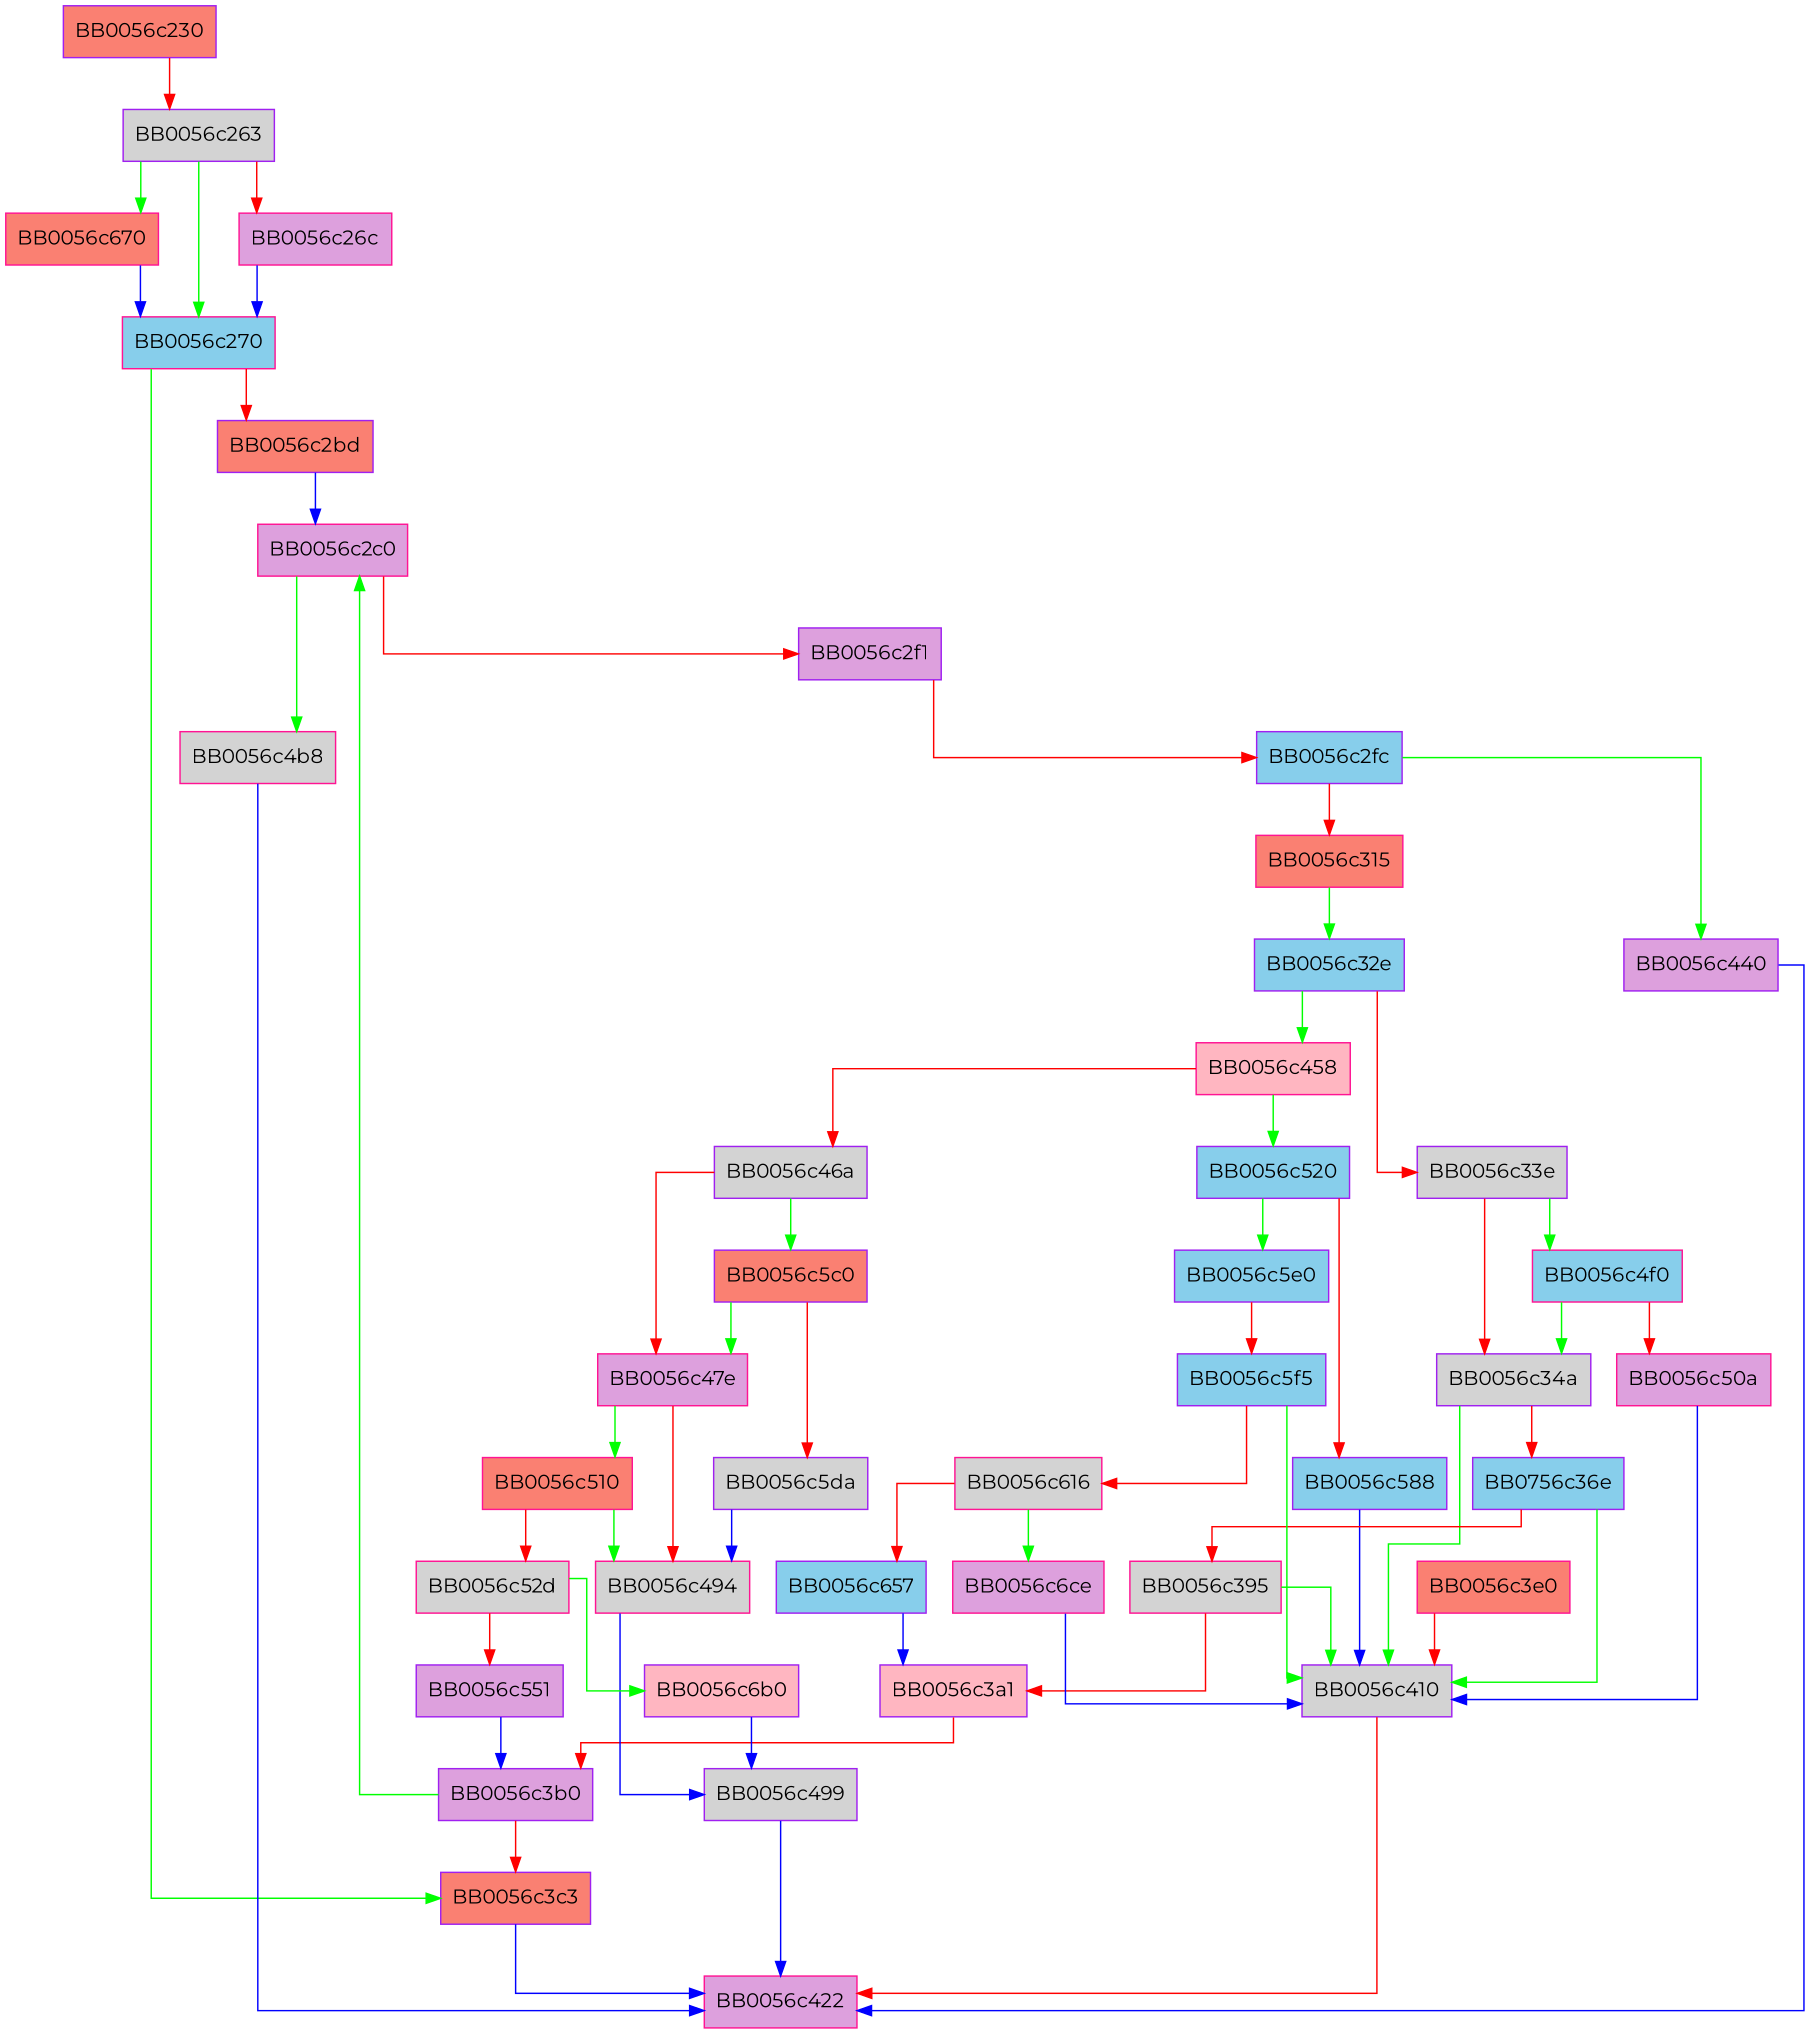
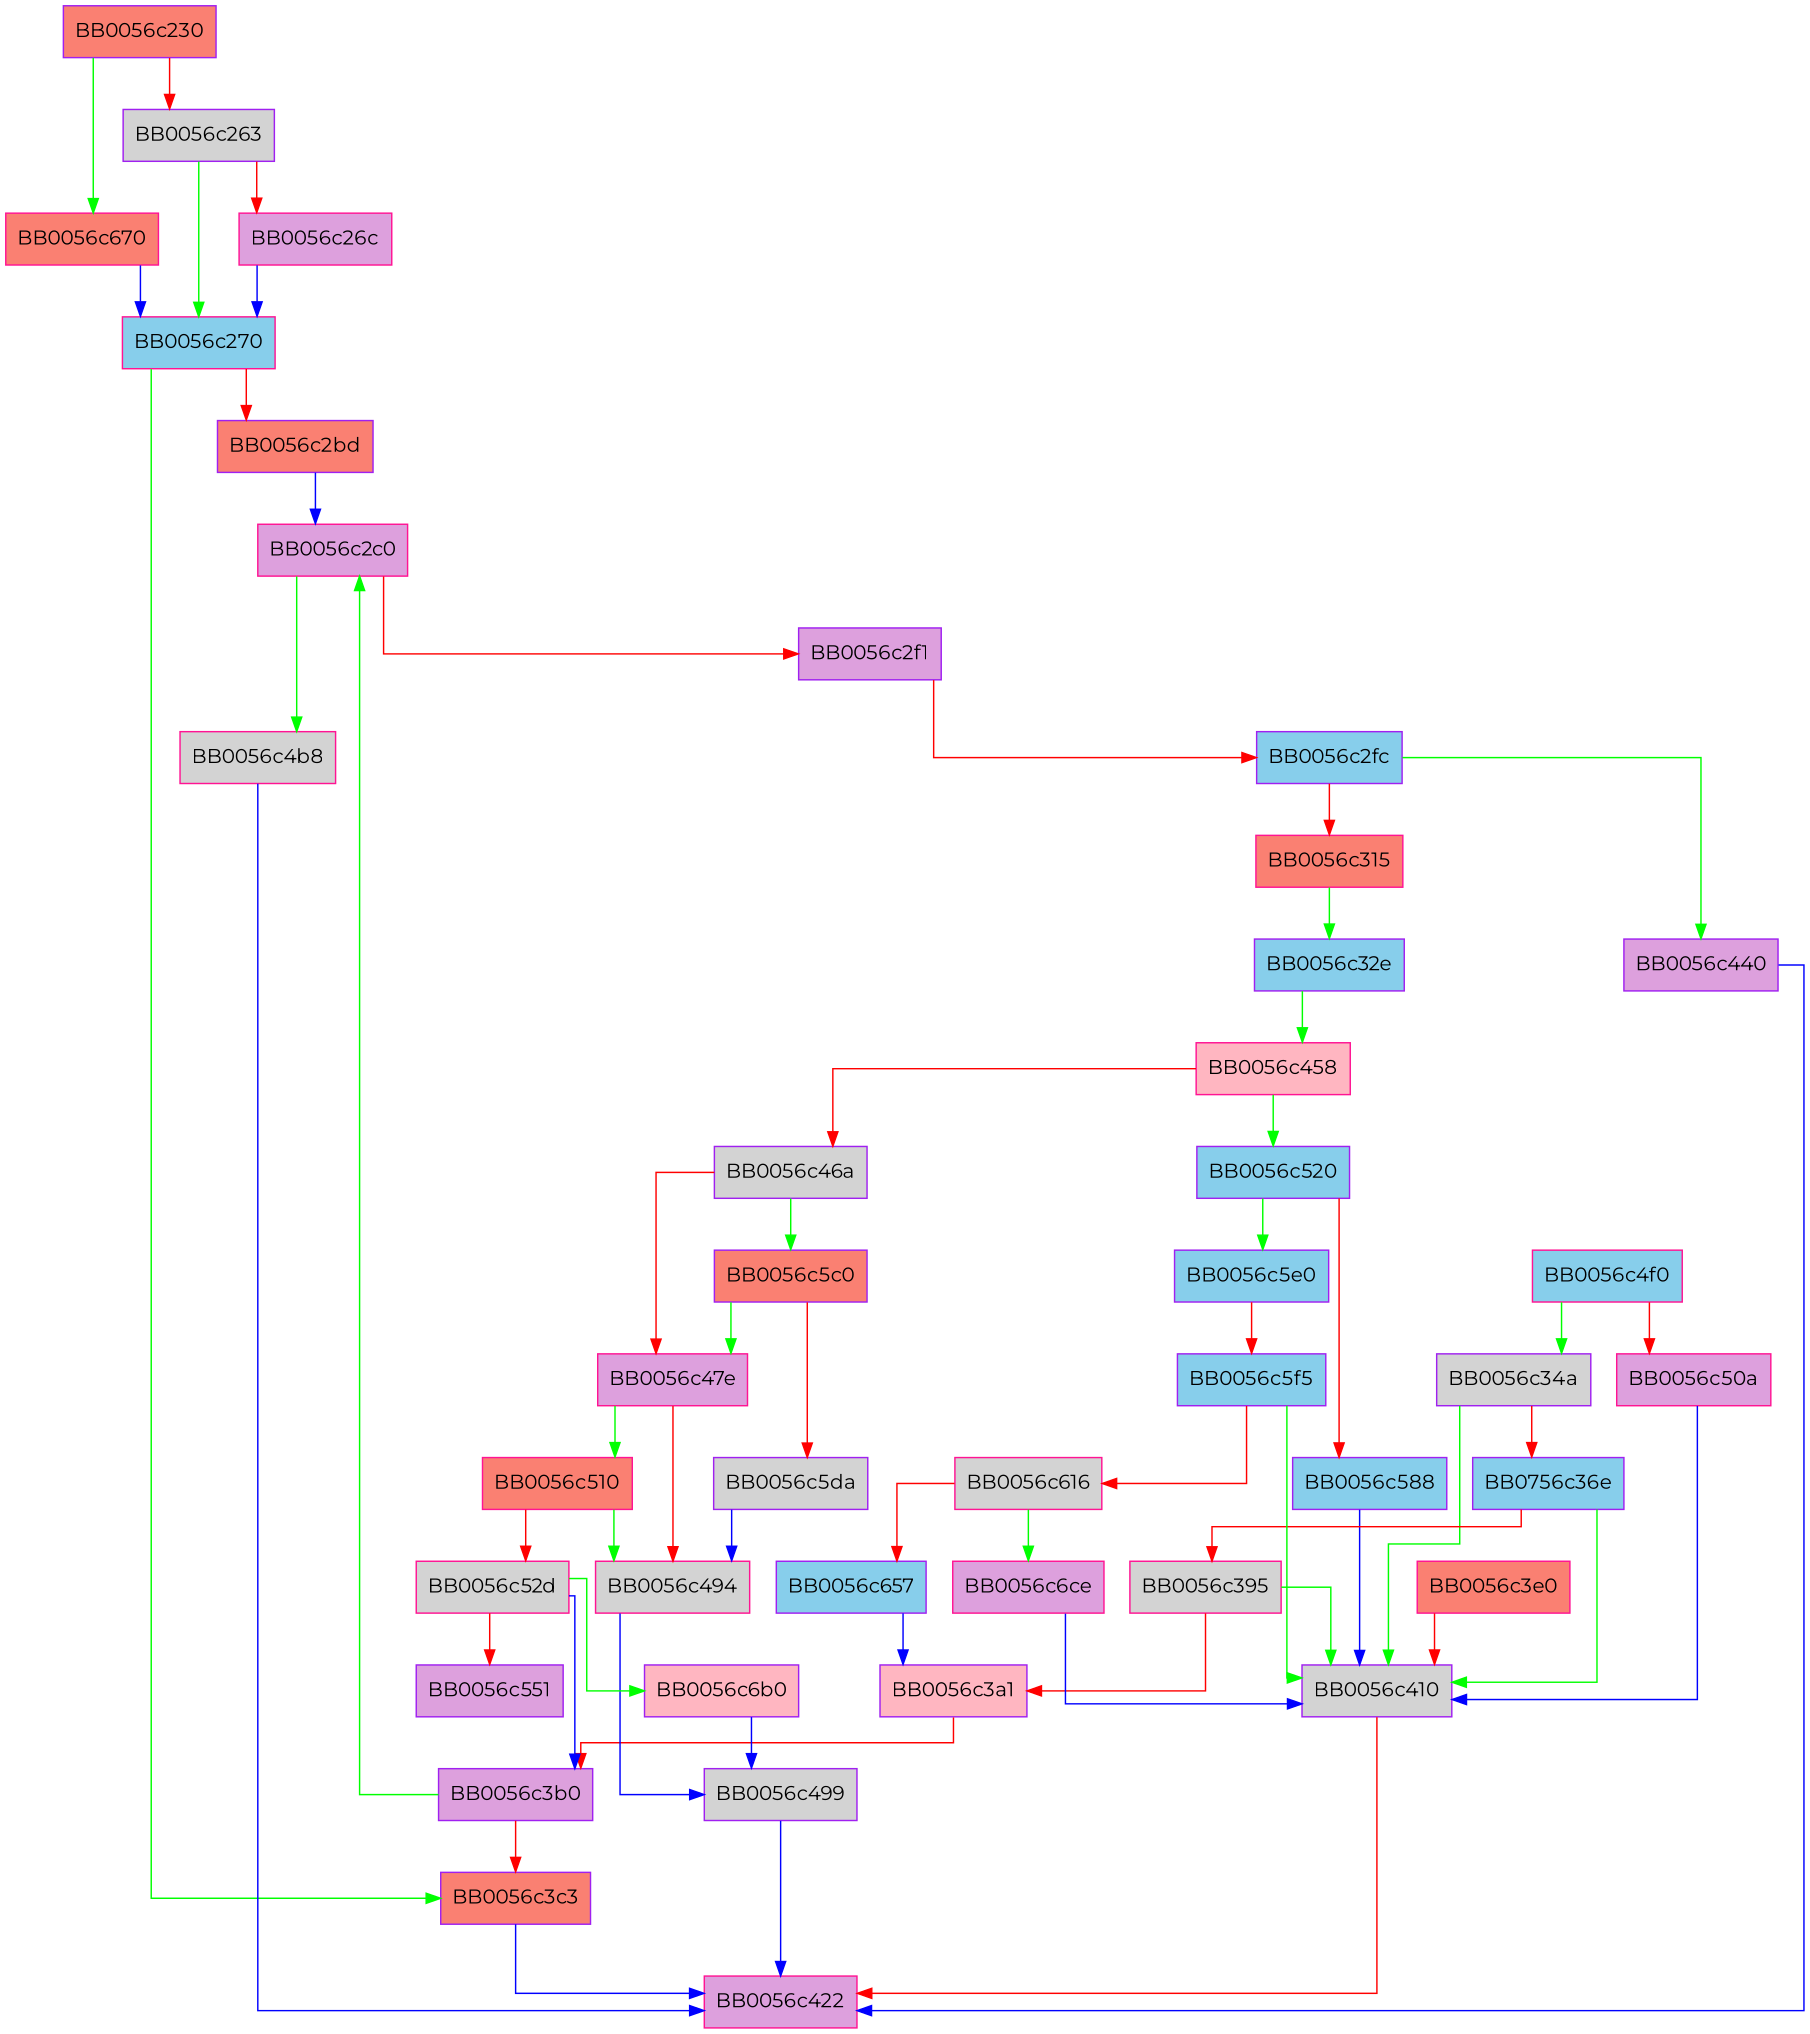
(141, 180) -> (93, 128)
(1492, 1172) -> none
(501, 1735) -> (575, 1672)
